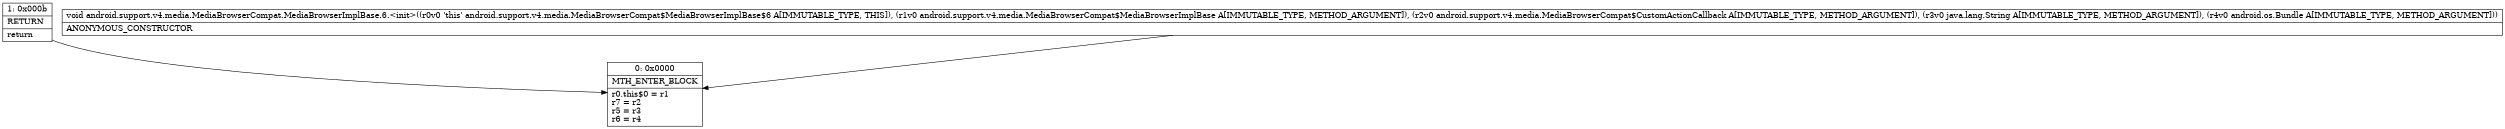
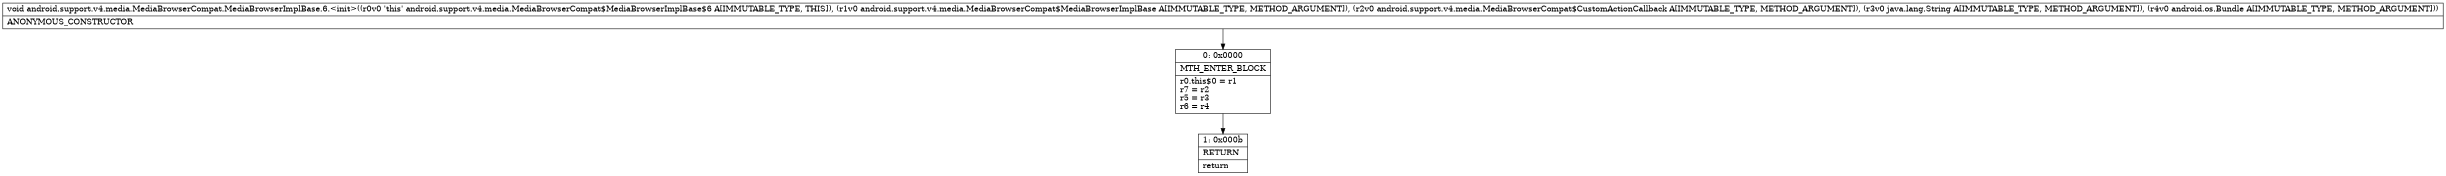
(325, 79) -> (1223, 121)
